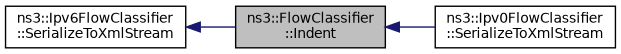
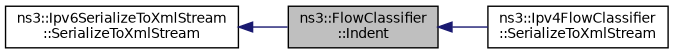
(96, 27) -> (122, 27)
(525, 27) -> (578, 27)
